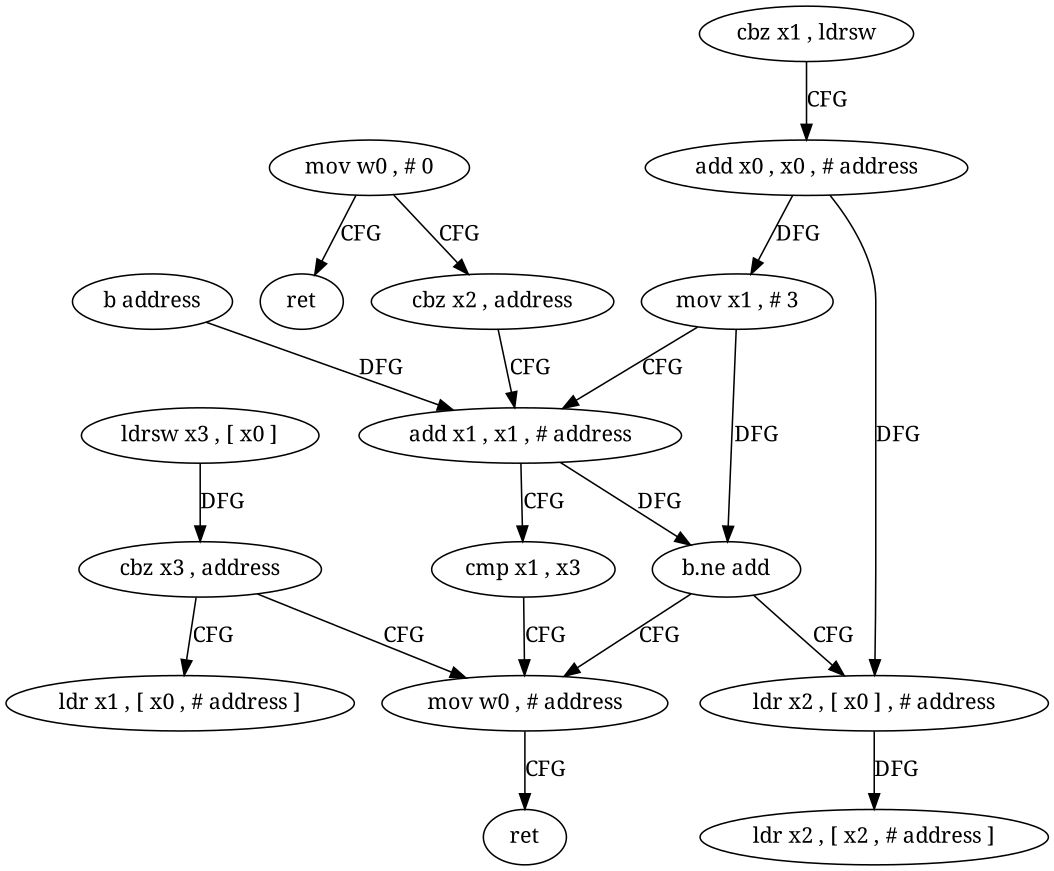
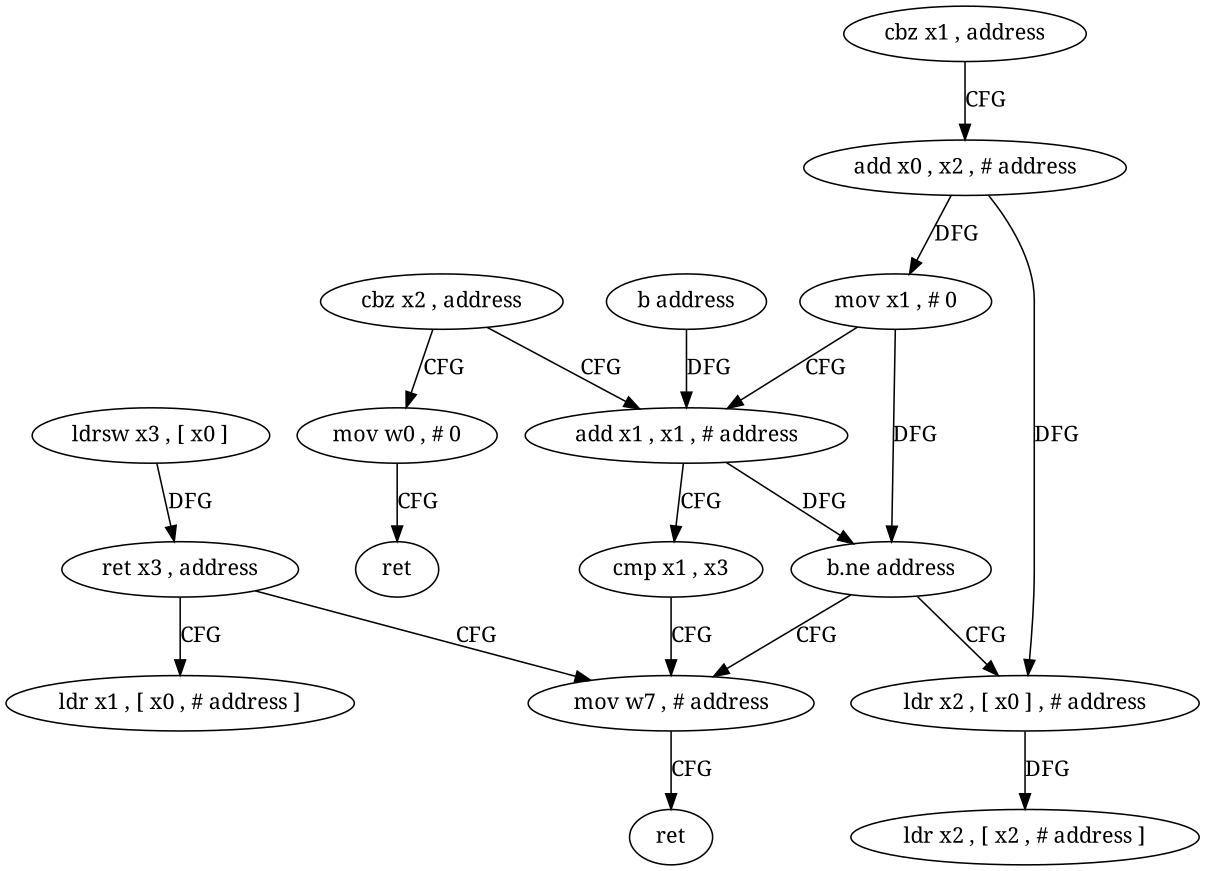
(807, 34) -> (965, 34)
(807, 168) -> (965, 168)
(426, 229) -> (422, 361)
(737, 302) -> (896, 302)
(200, 569) -> (180, 569)
(726, 569) -> (891, 569)
(525, 703) -> (671, 703)
